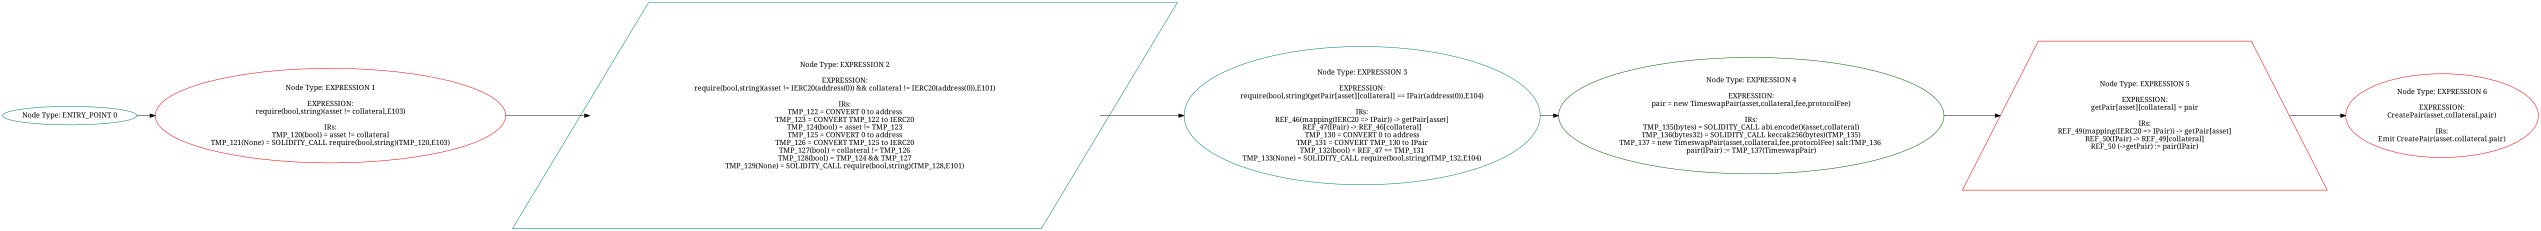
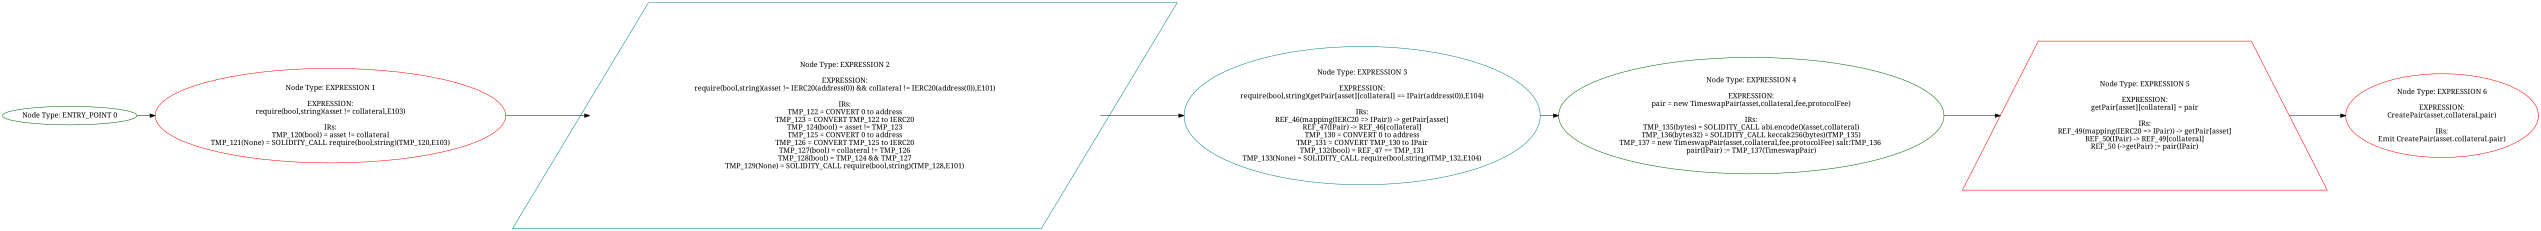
(70, 116) -> (70, 116)
